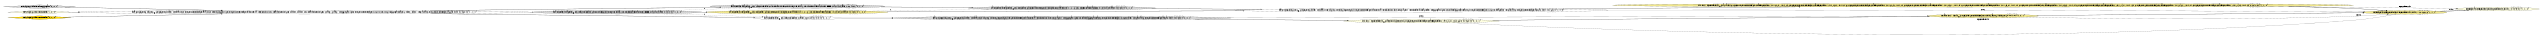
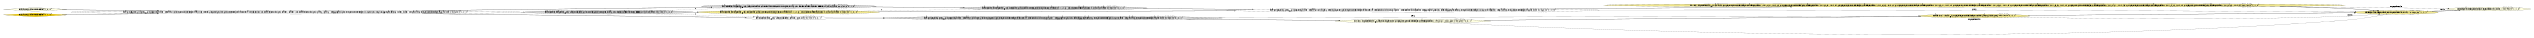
(40, 7) -> none
